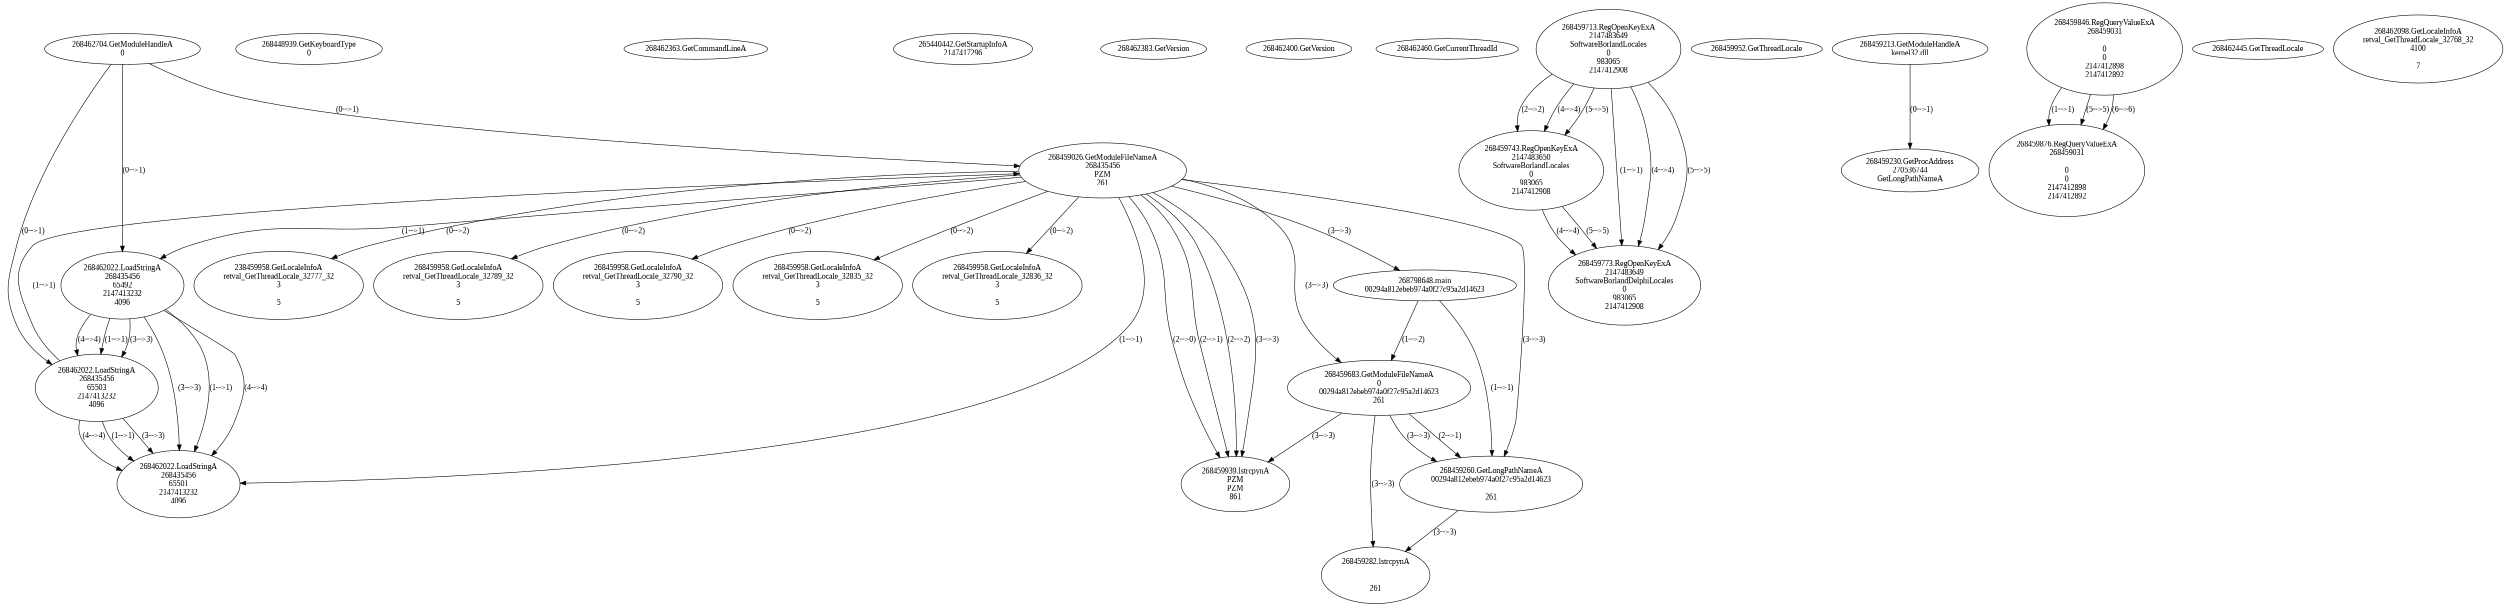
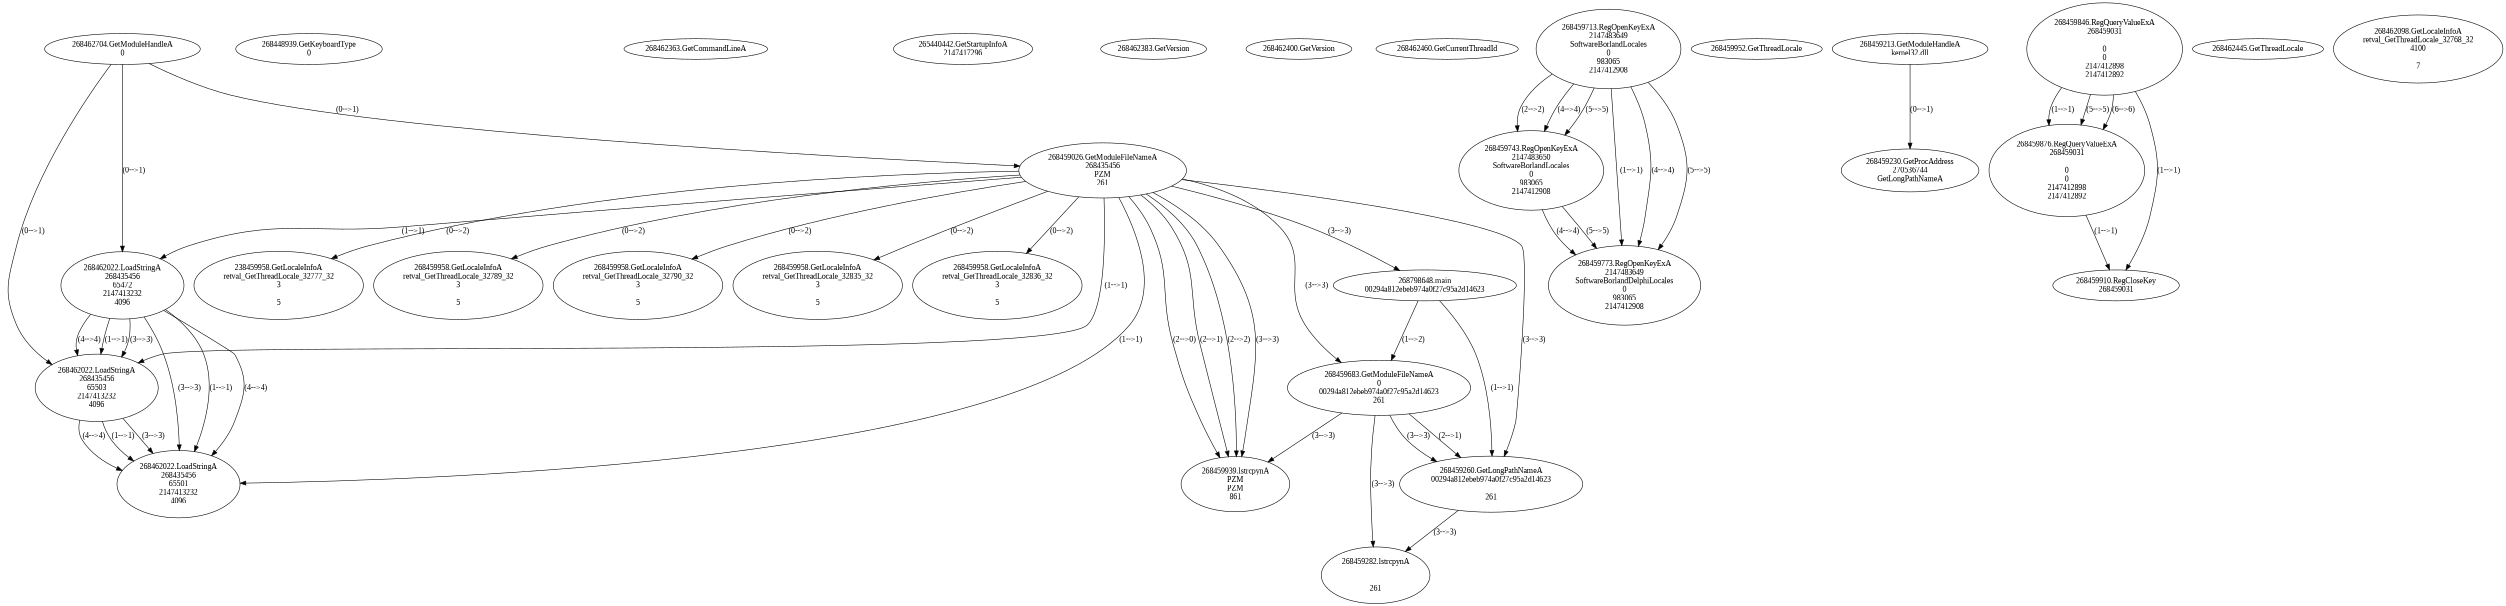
(456, 199) -> (681, 348)
(122, 285) -> (122, 285)
none -> (2116, 285)
